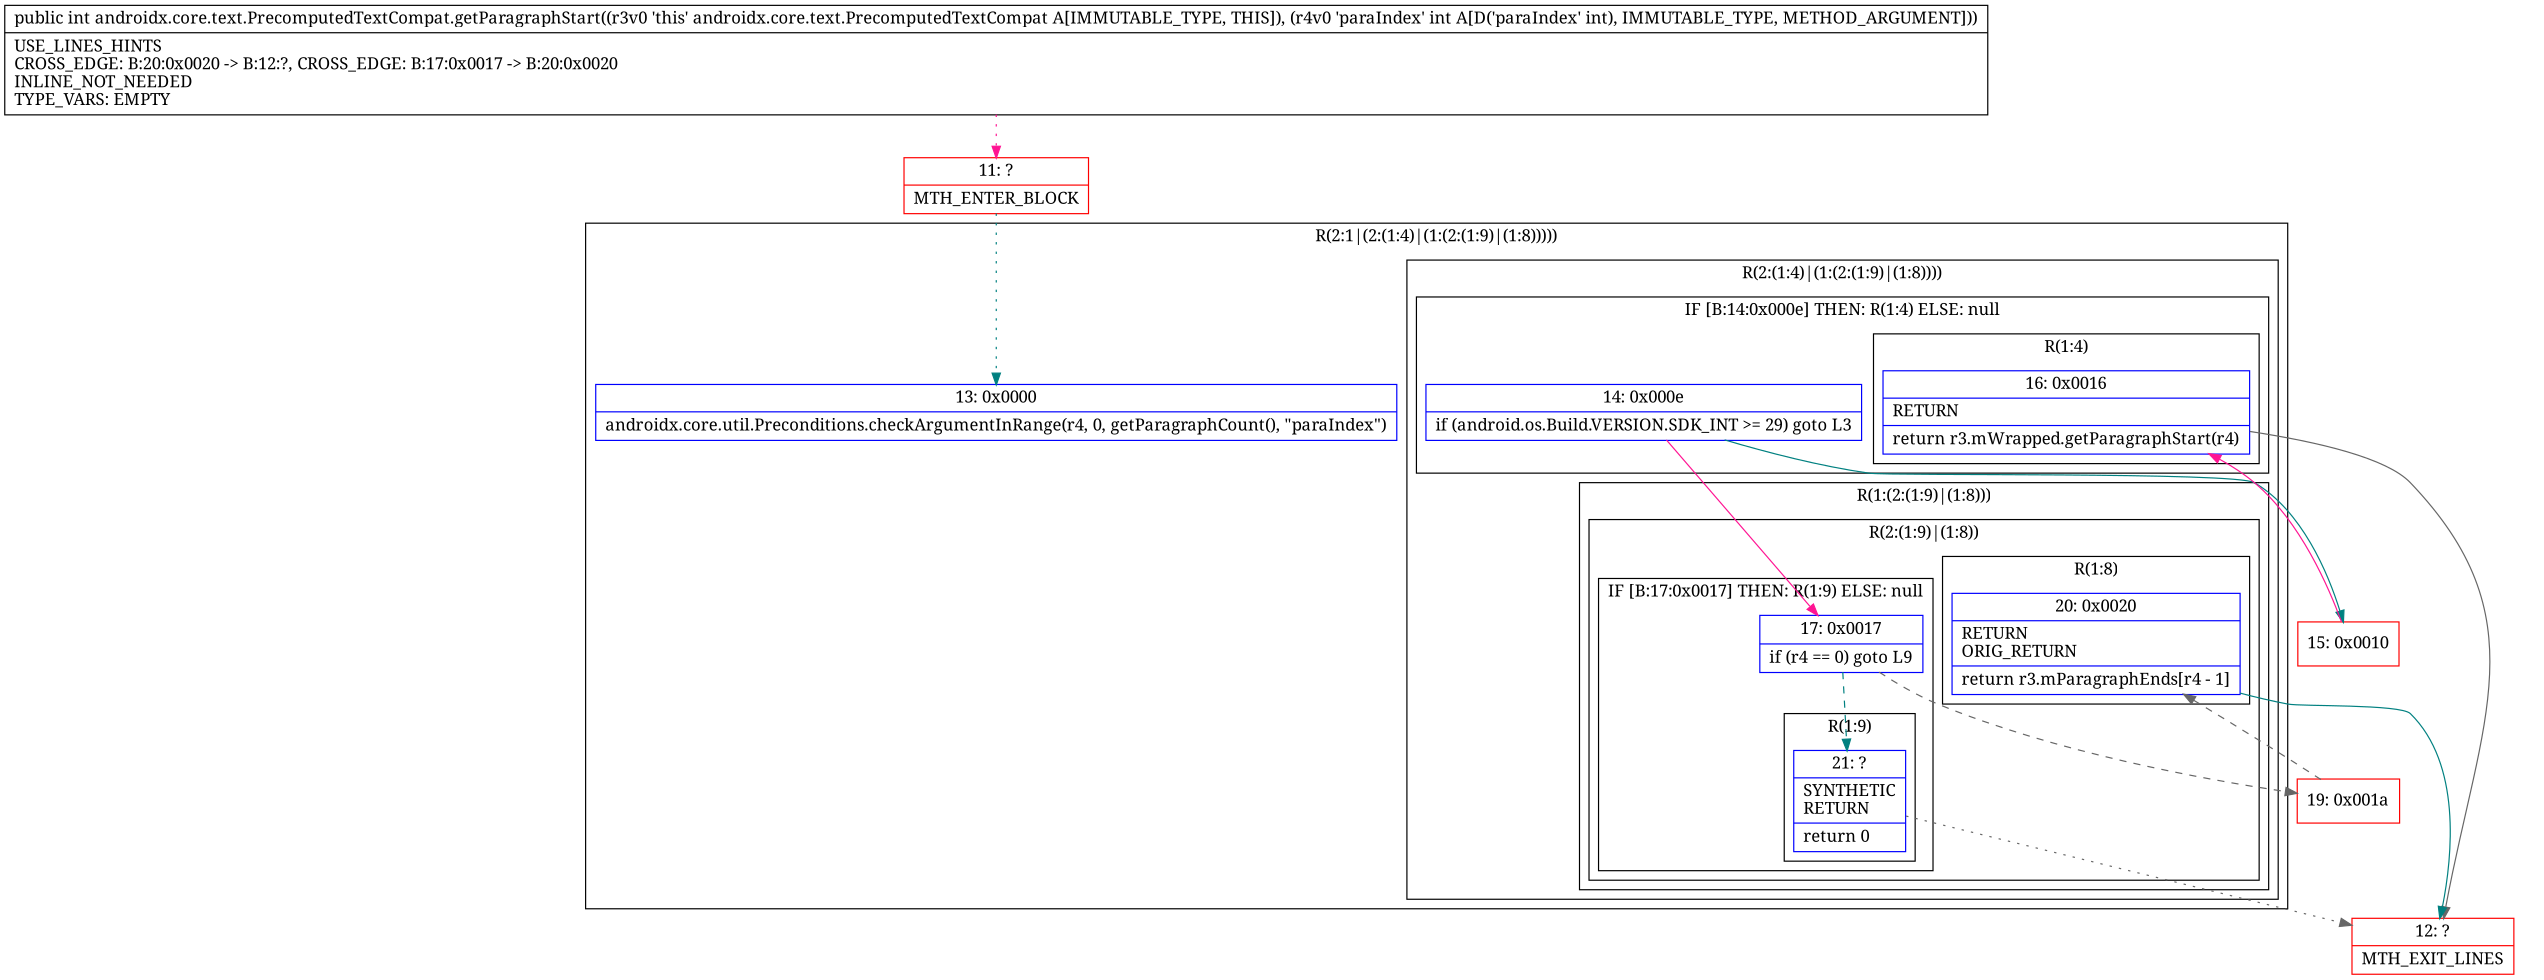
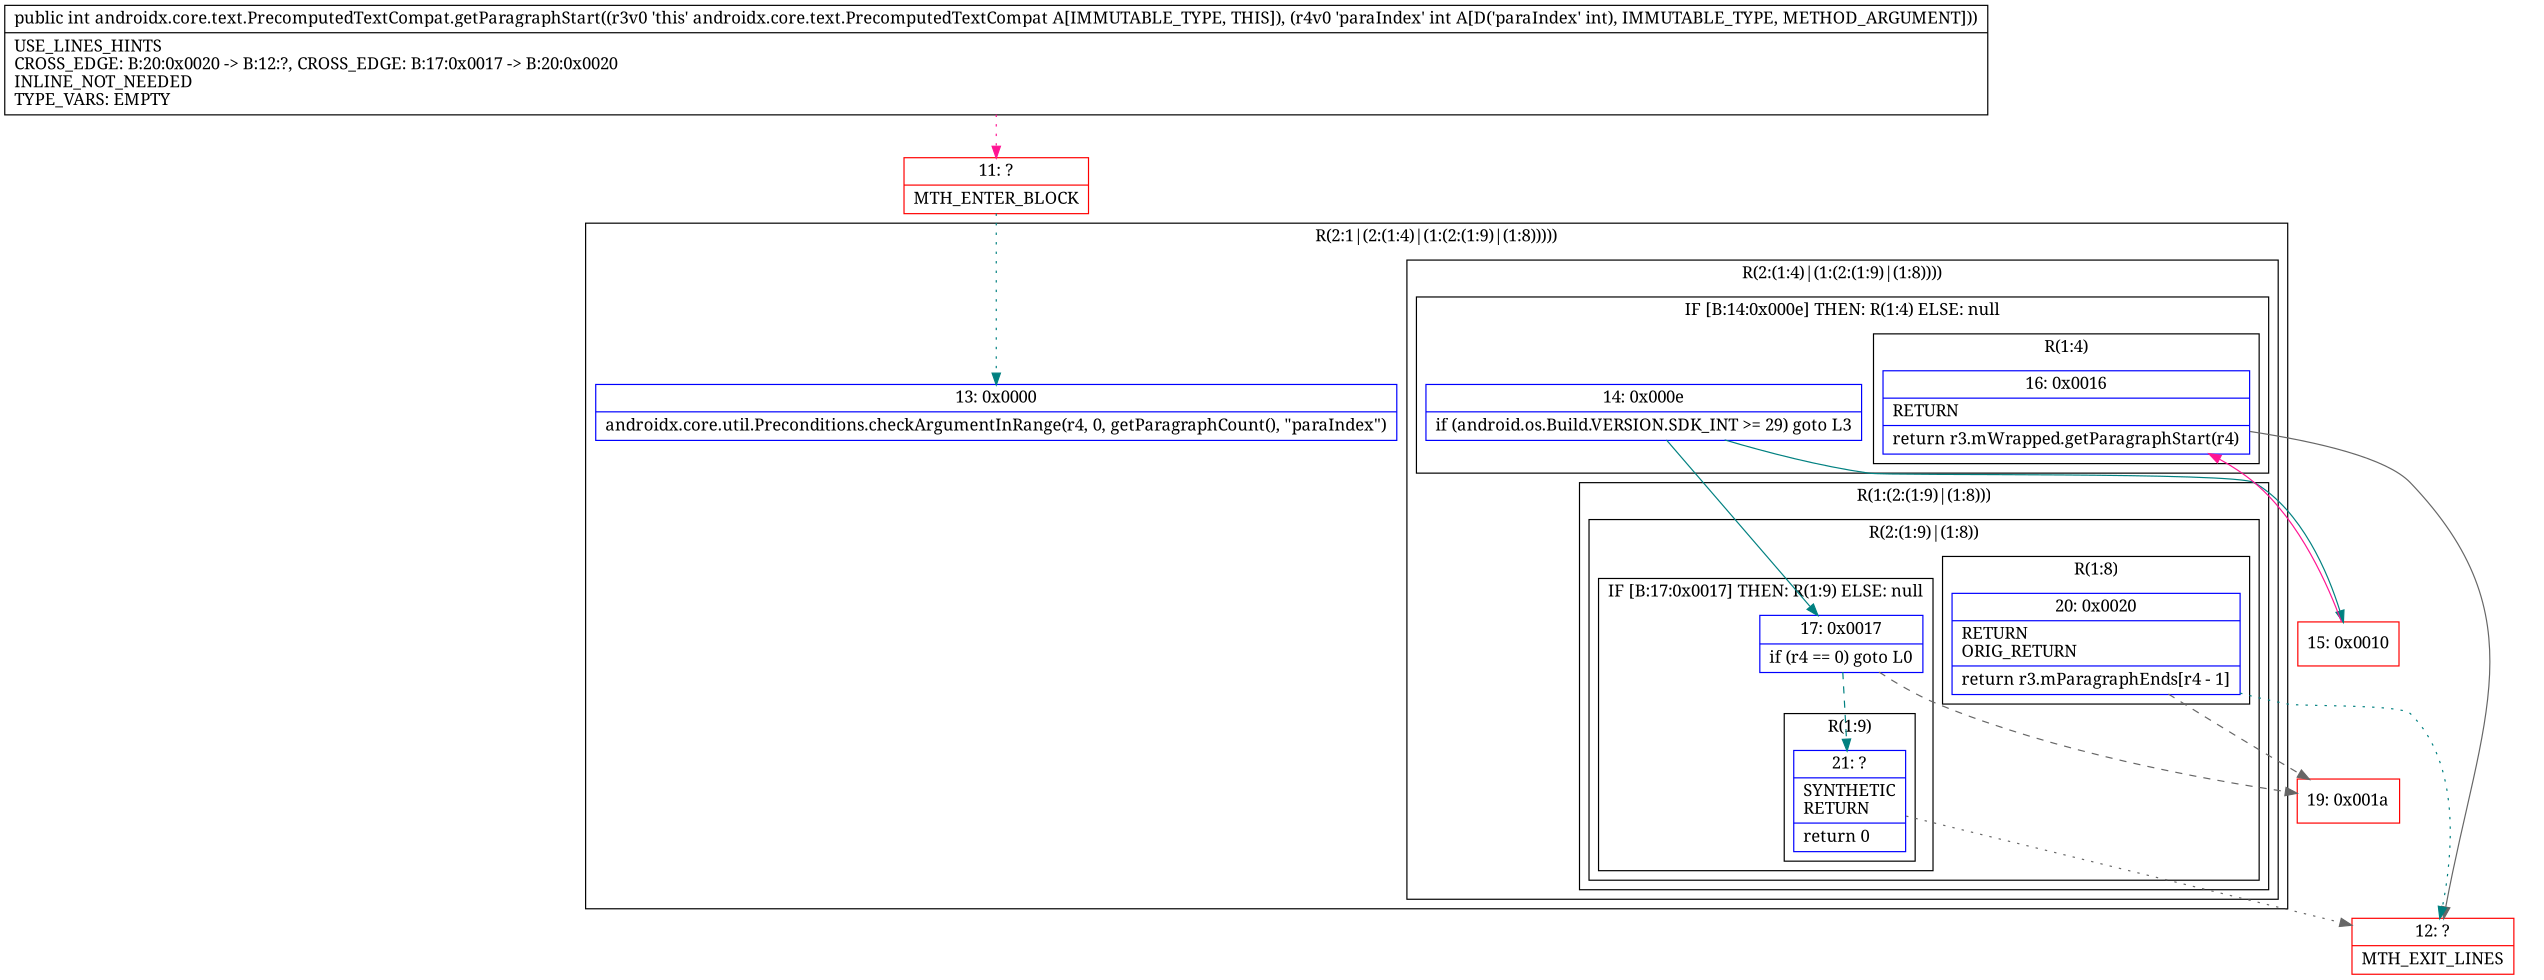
(1742, 527) -> (1742, 527)
(1841, 658) -> (1841, 658)
(2420, 726) -> (2420, 726)
(2251, 735) -> (2233, 734)
